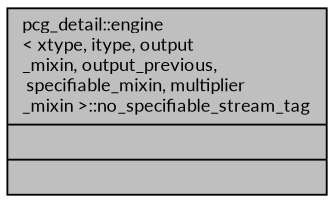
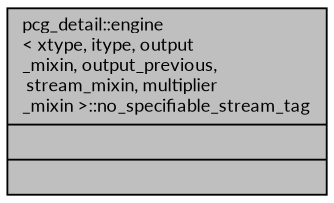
(134, 86) -> (120, 86)
